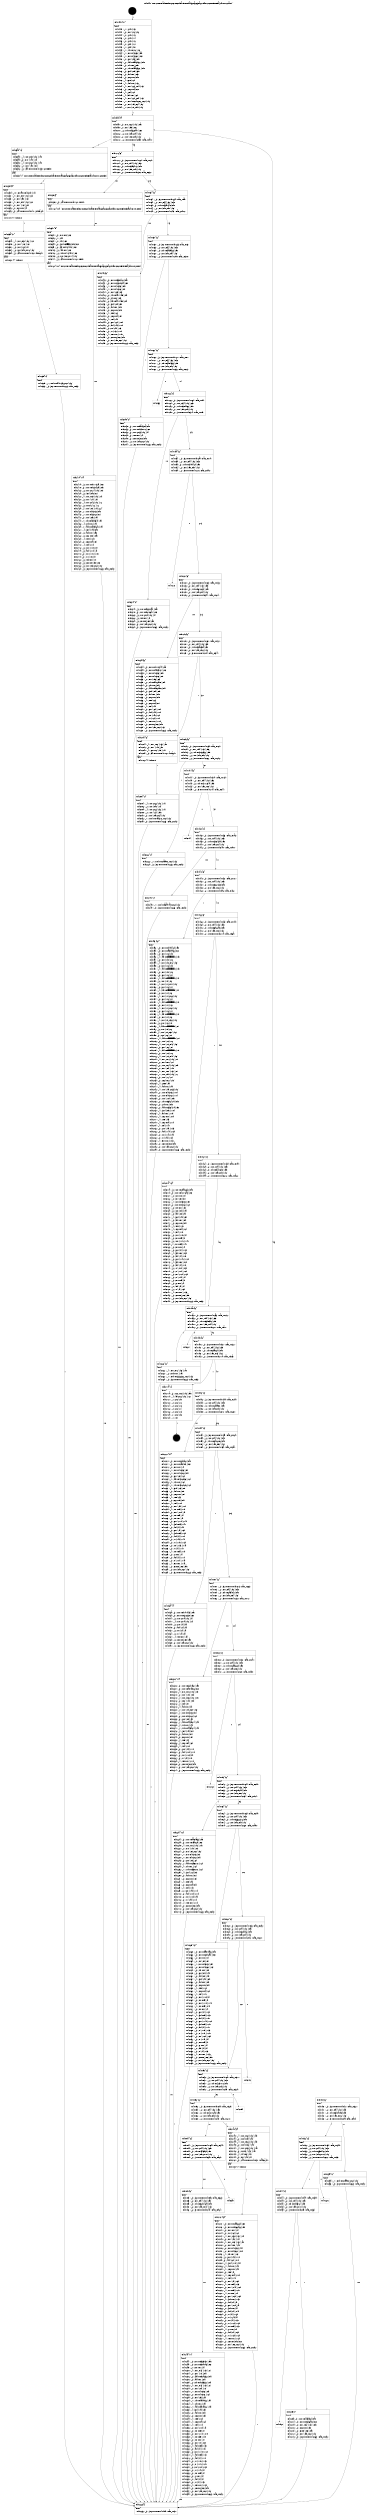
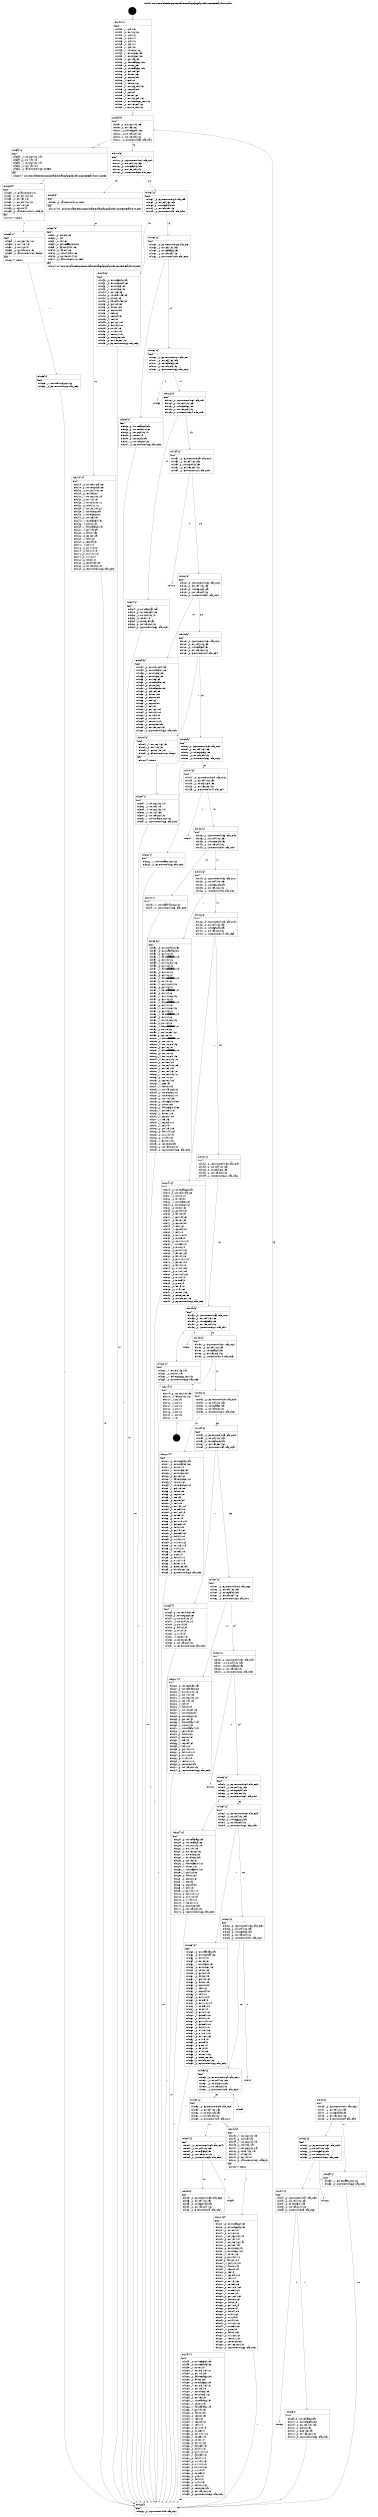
(203, 2282) -> none
